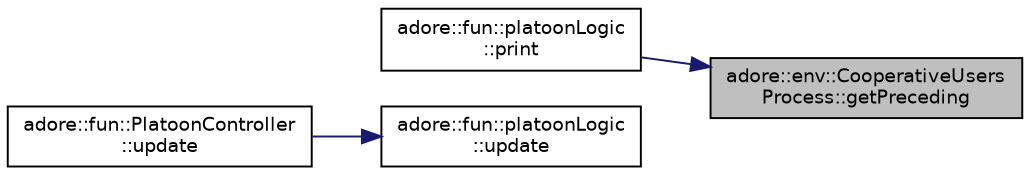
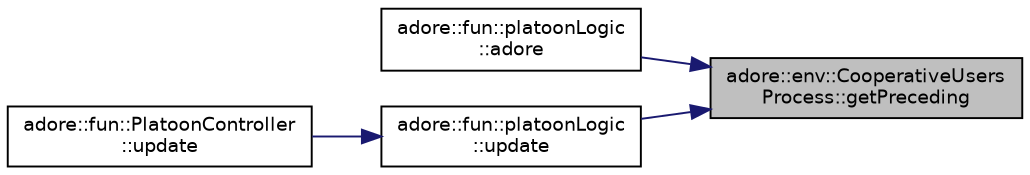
(511, 40) -> (511, 40)
none -> (666, 115)
